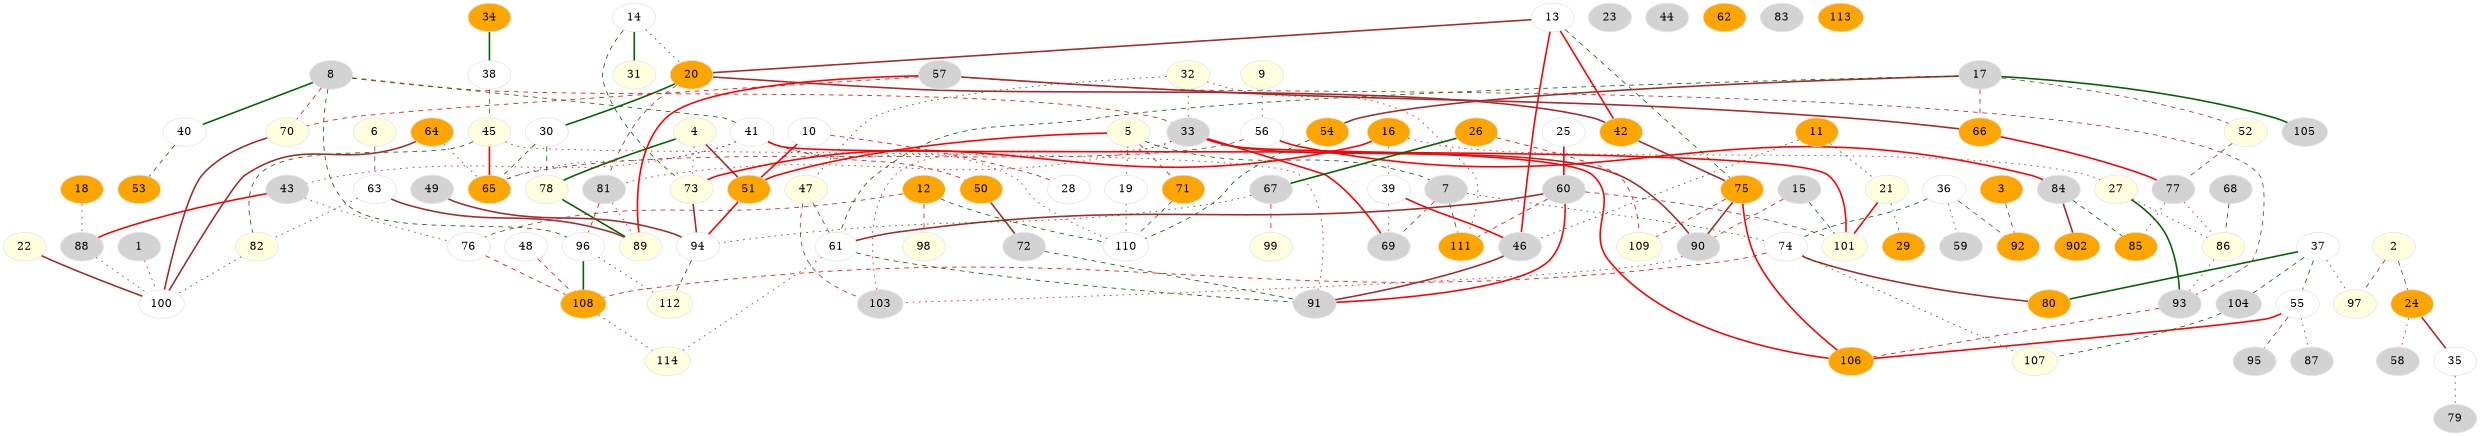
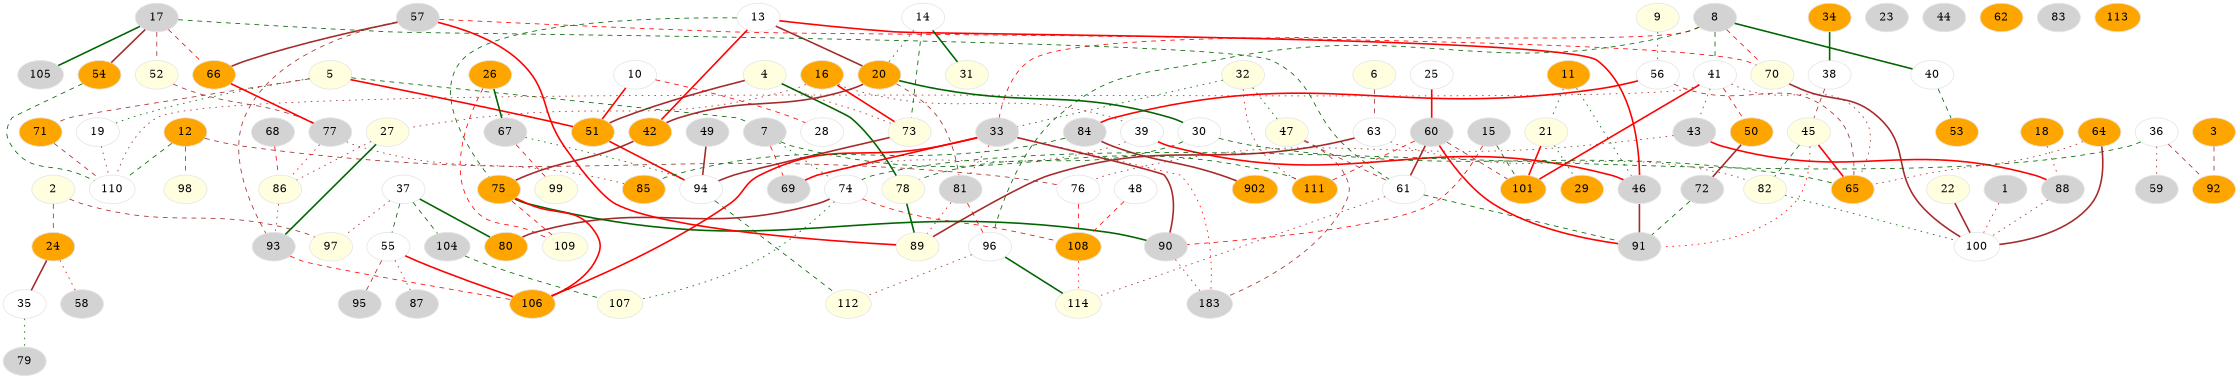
(1720, 218) -> (830, 227)
(2227, 218) -> (277, 161)
(1845, 247) -> (1523, 189)
(583, 275) -> (1034, 275)
(627, 275) -> (920, 275)
(880, 304) -> (1210, 304)
